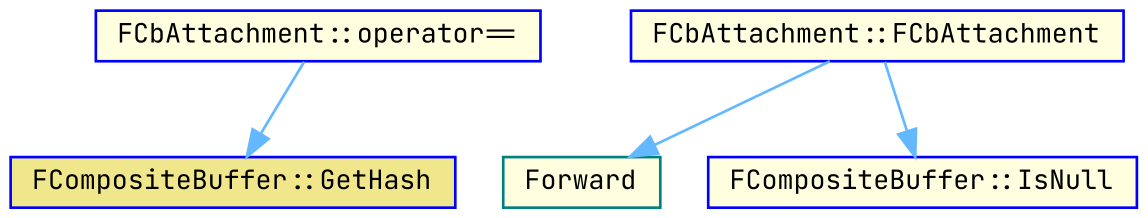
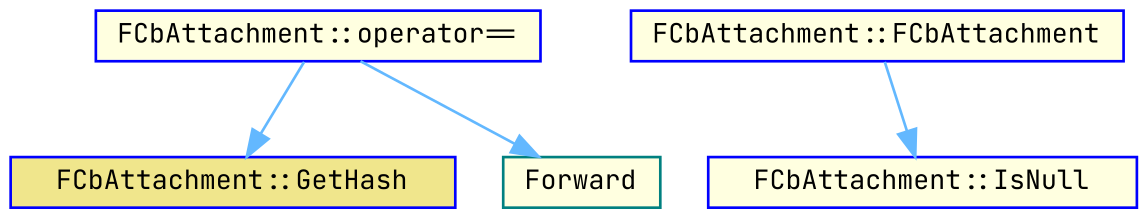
(742, 103) -> (438, 103)
(233, 182) -> (233, 182)
(923, 182) -> (923, 182)
